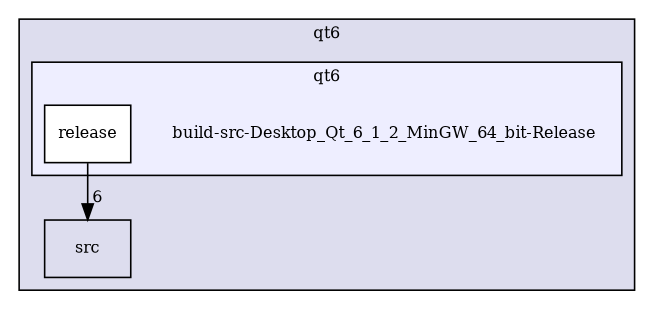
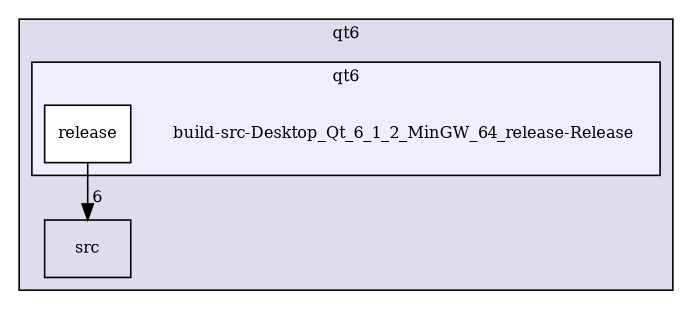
(384, 134) -> (403, 134)
